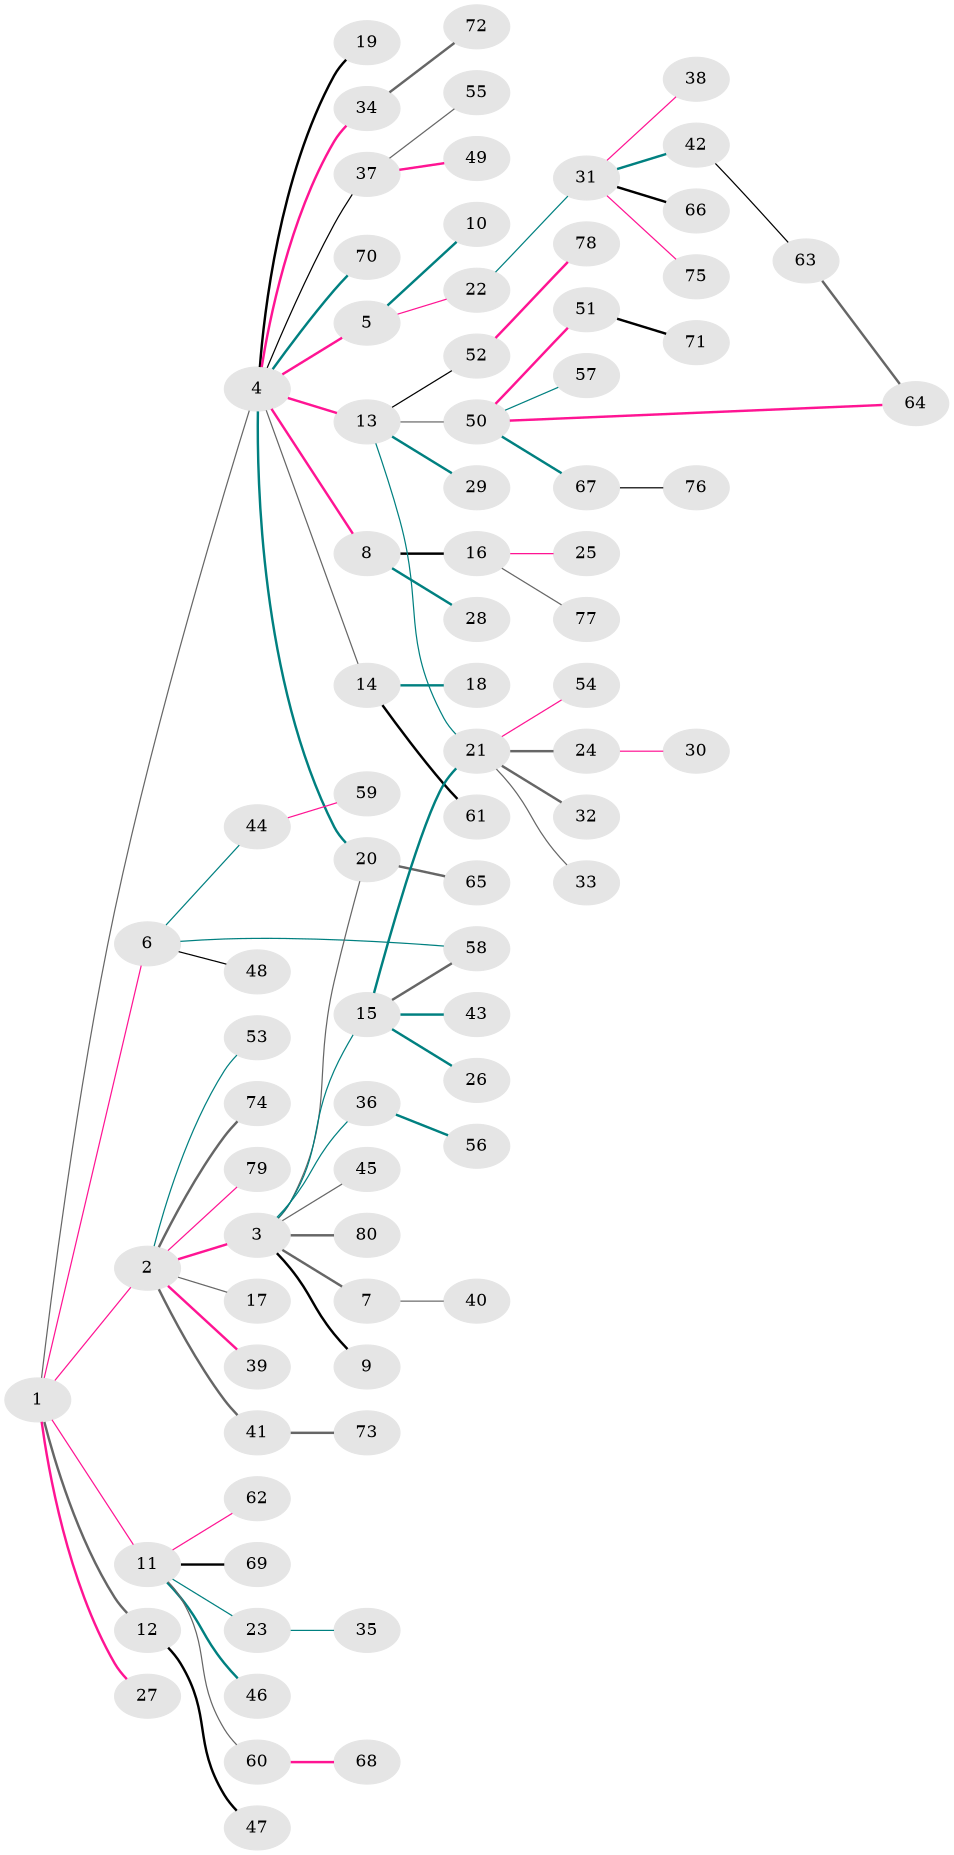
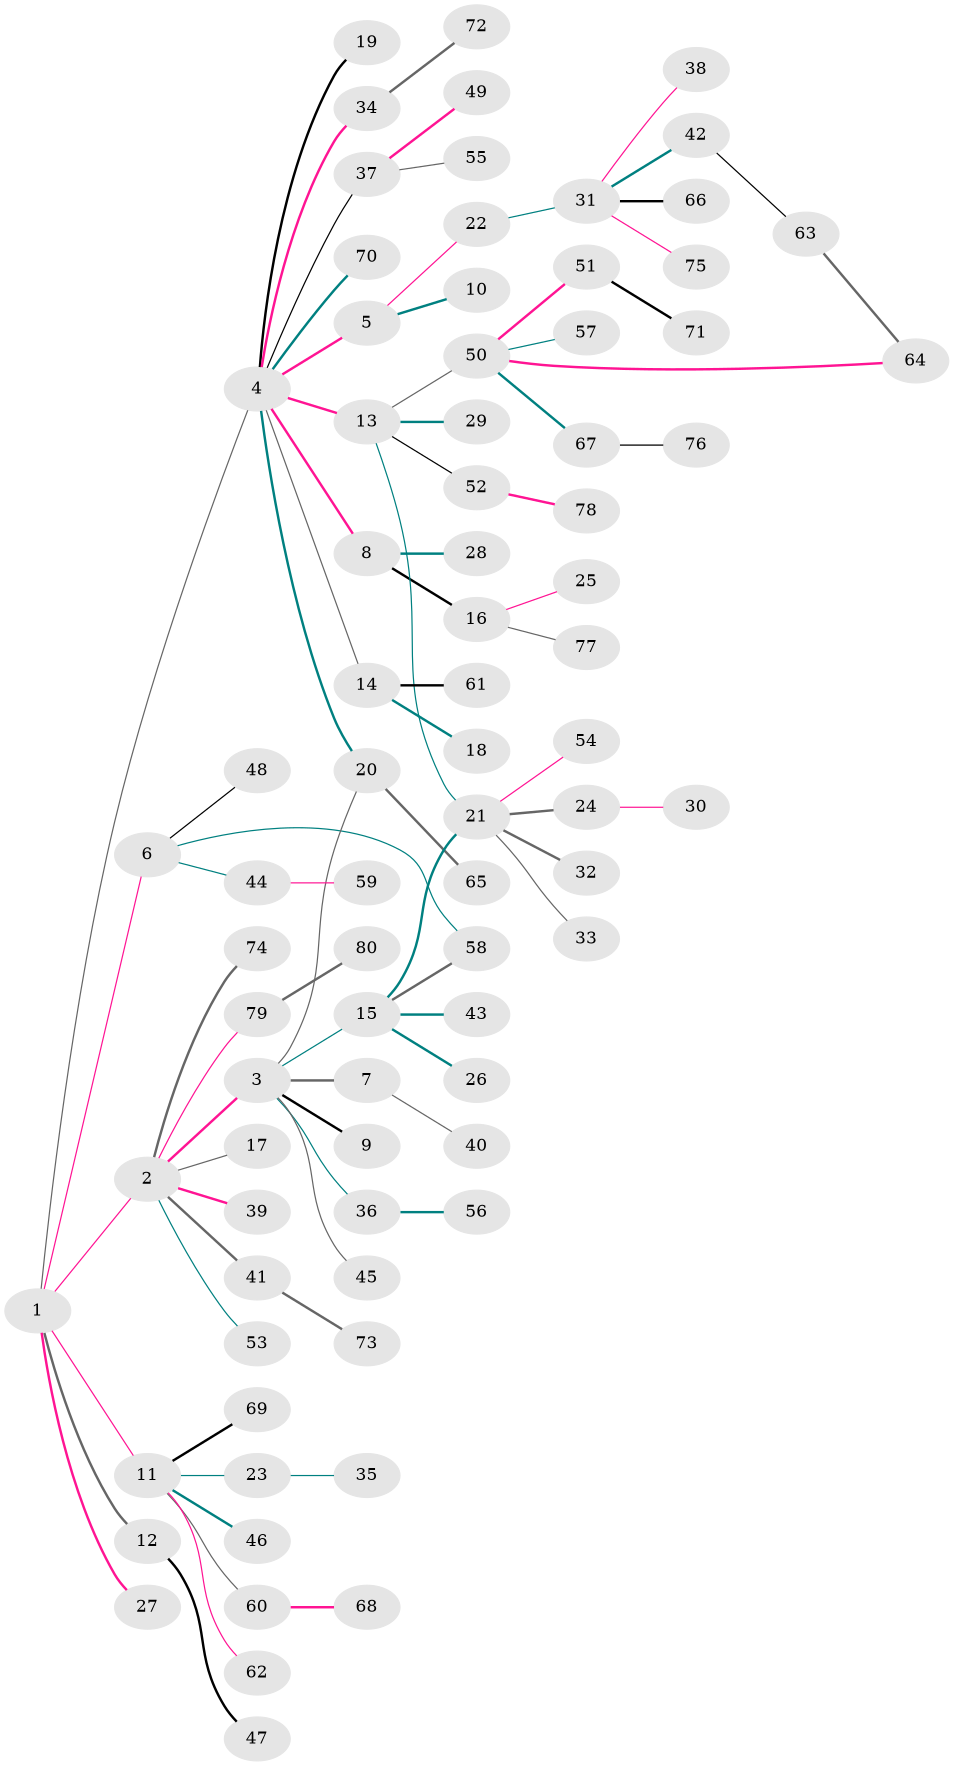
(312, 1235) -> (305, 986)
